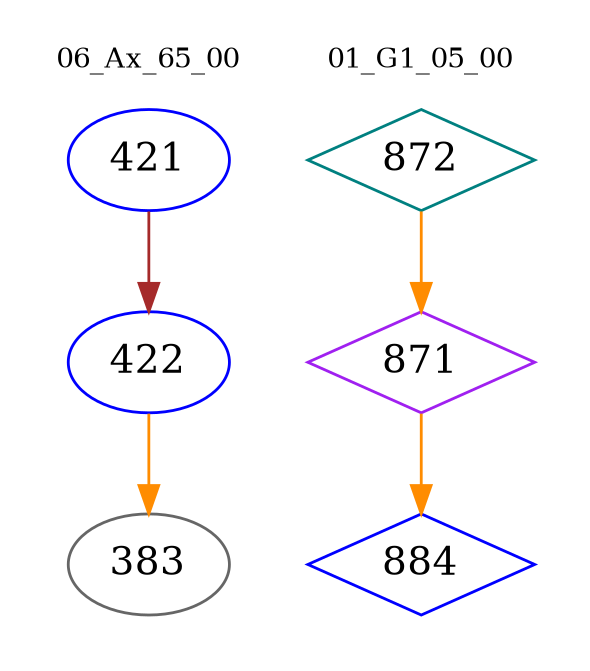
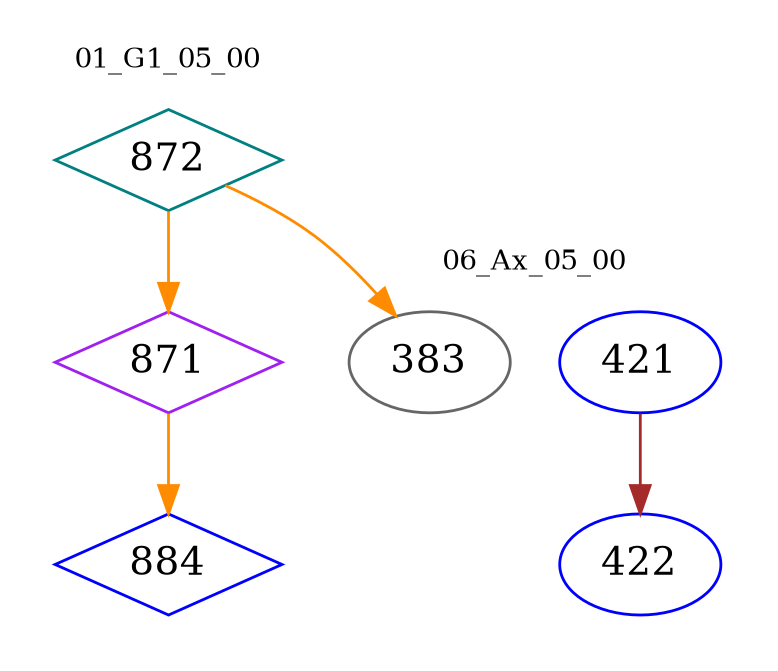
(149, 60) -> (535, 263)
(149, 450) -> (284, 216)
